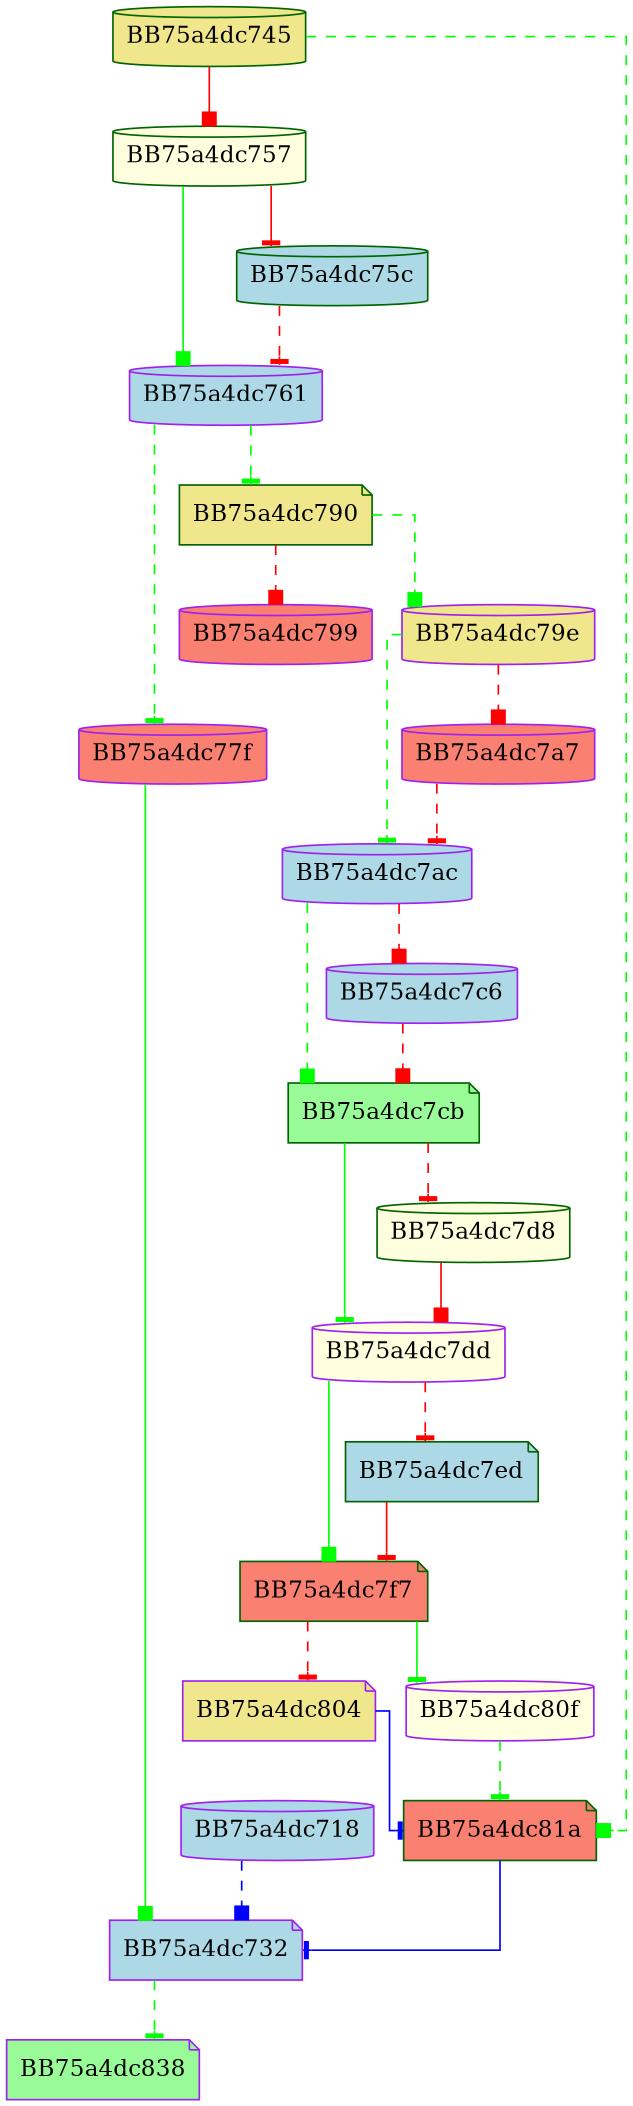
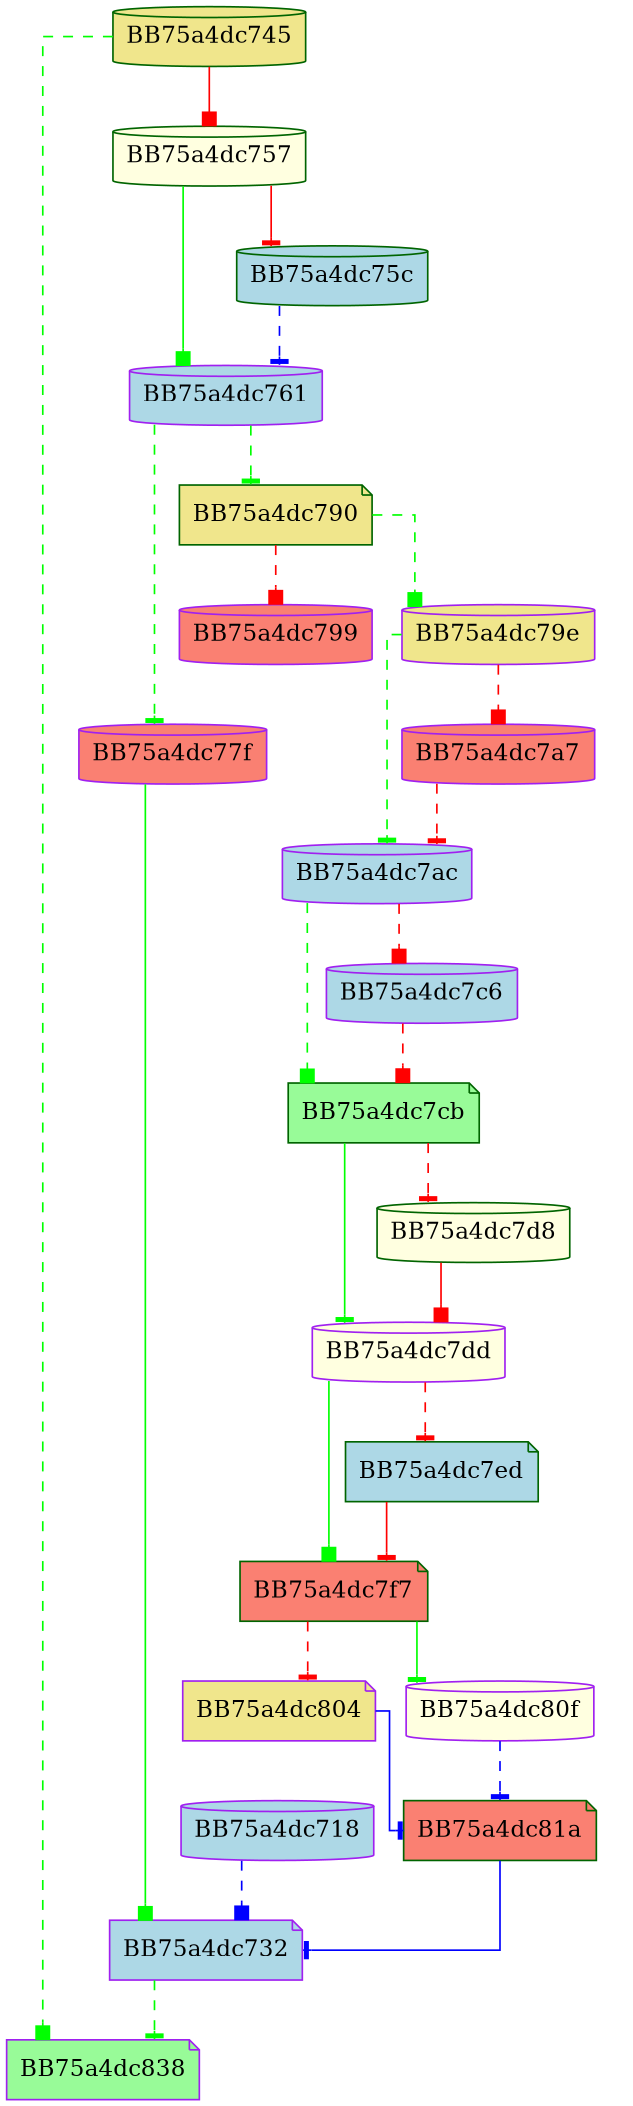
(279, 331) -> (279, 331)
(626, 780) -> (43, 995)
(500, 1766) -> (500, 1766)
